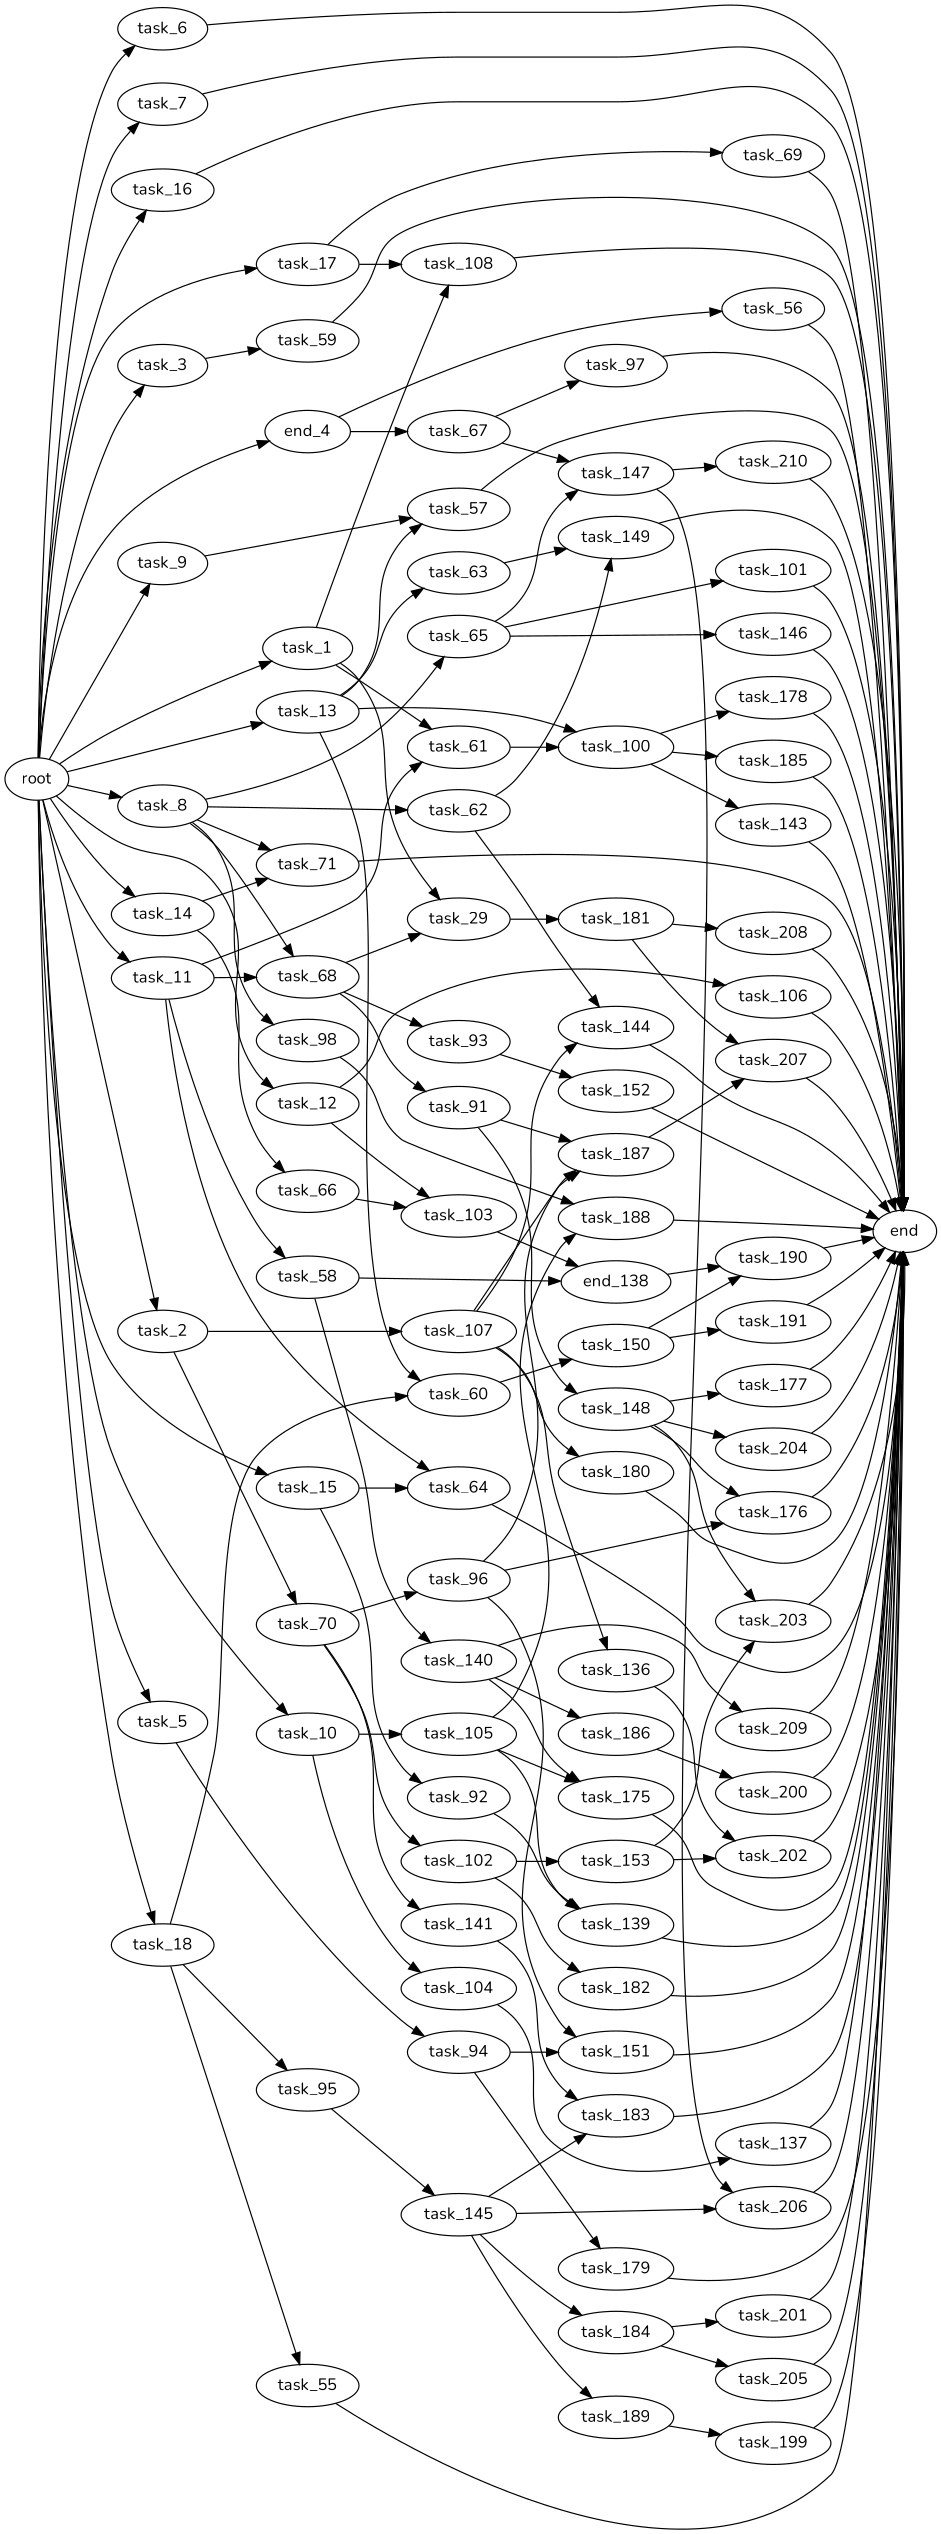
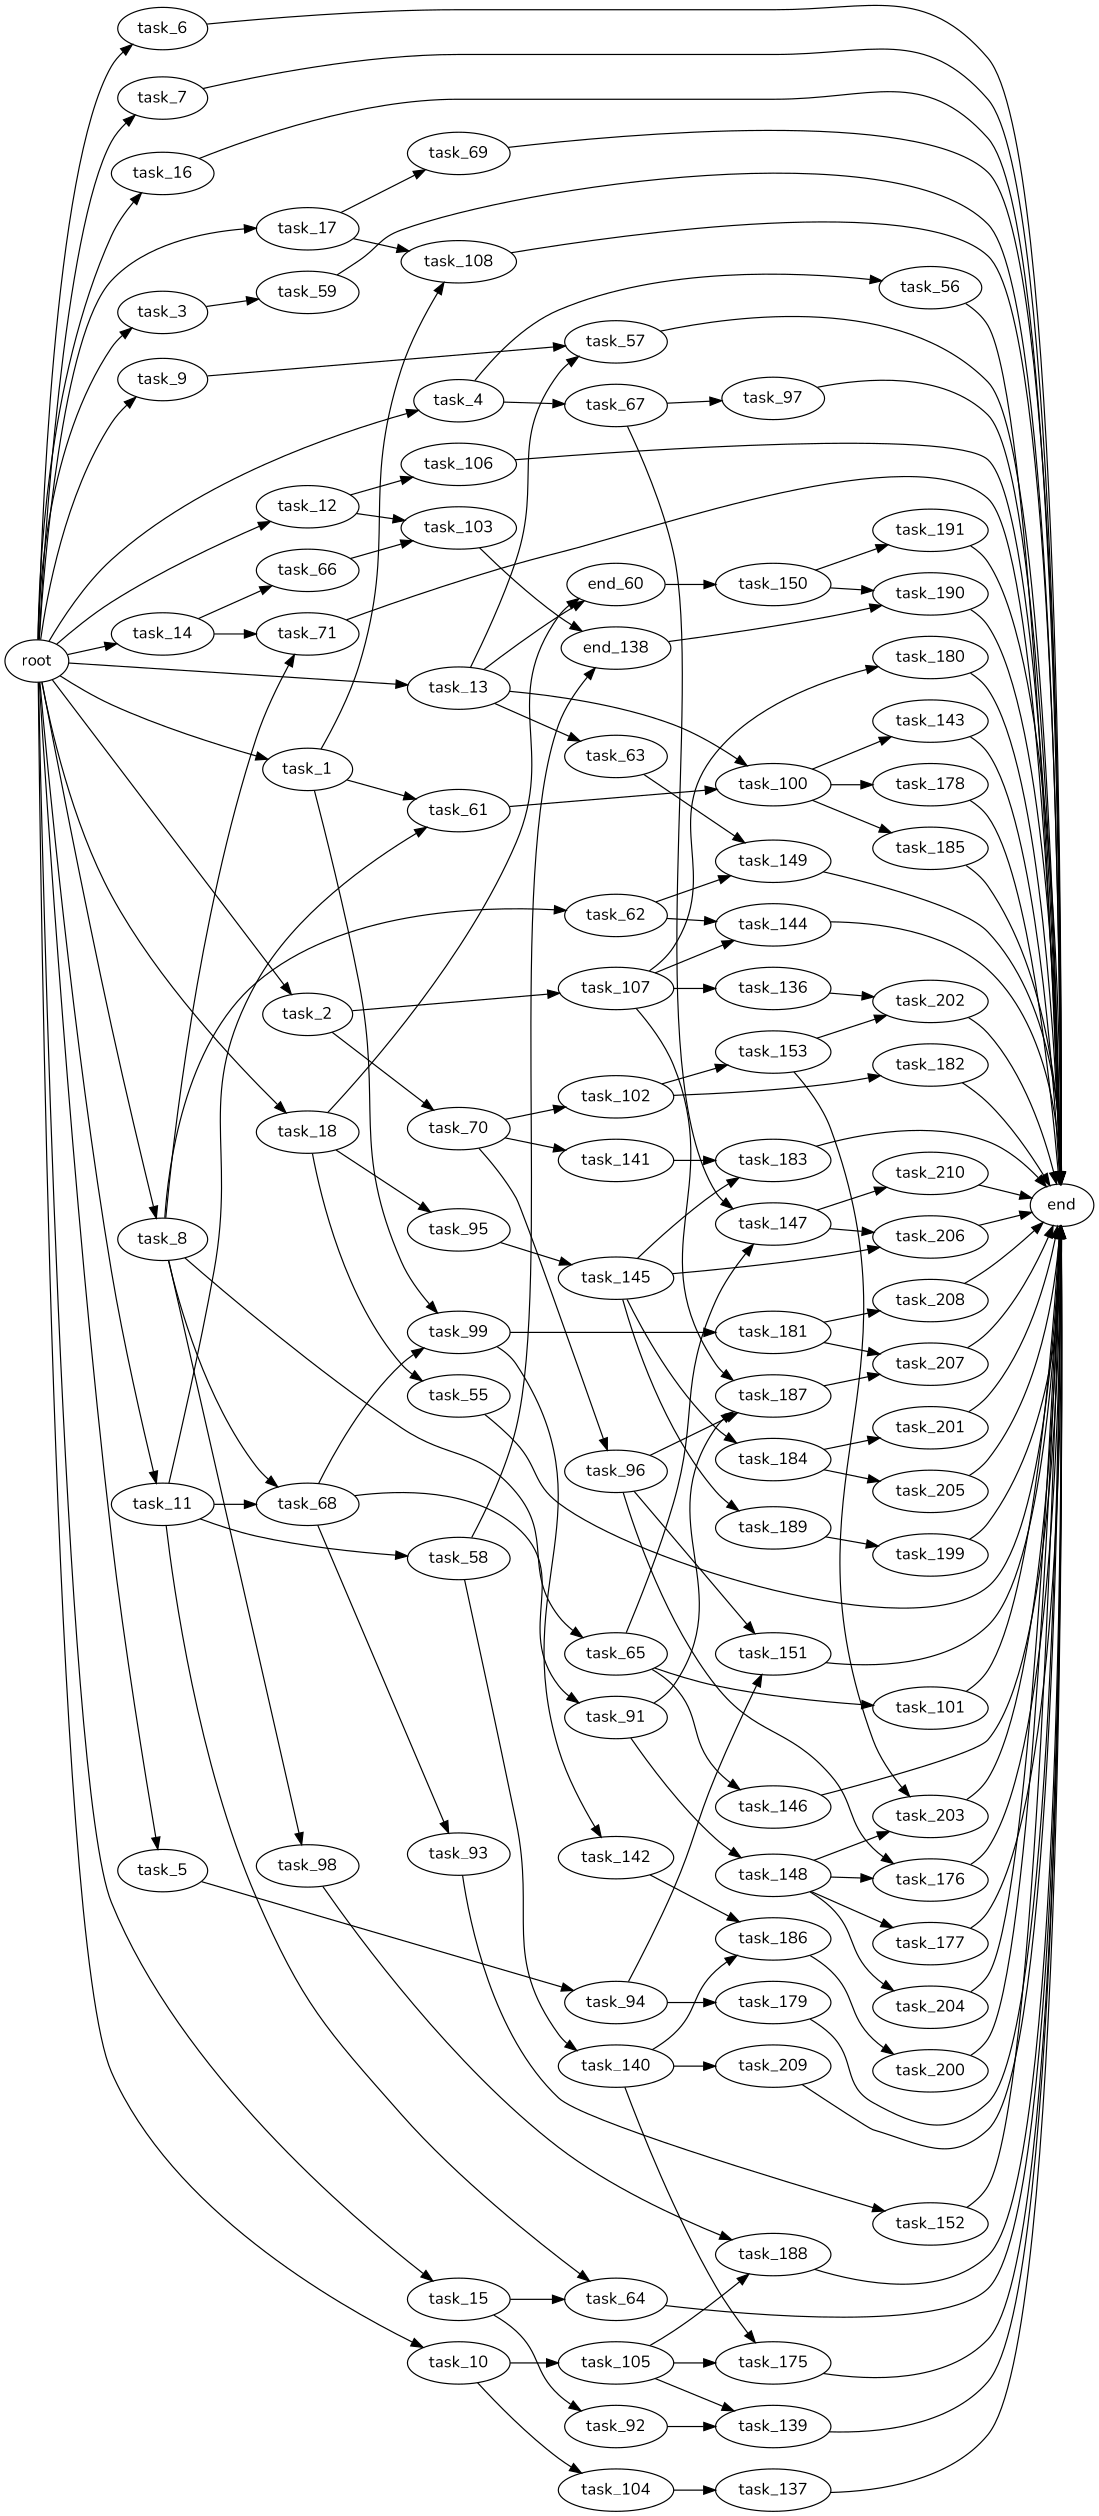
(308, 432) -> (459, 401)
(459, 919) -> (459, 1332)
(459, 1395) -> (616, 585)
none -> (616, 1858)
